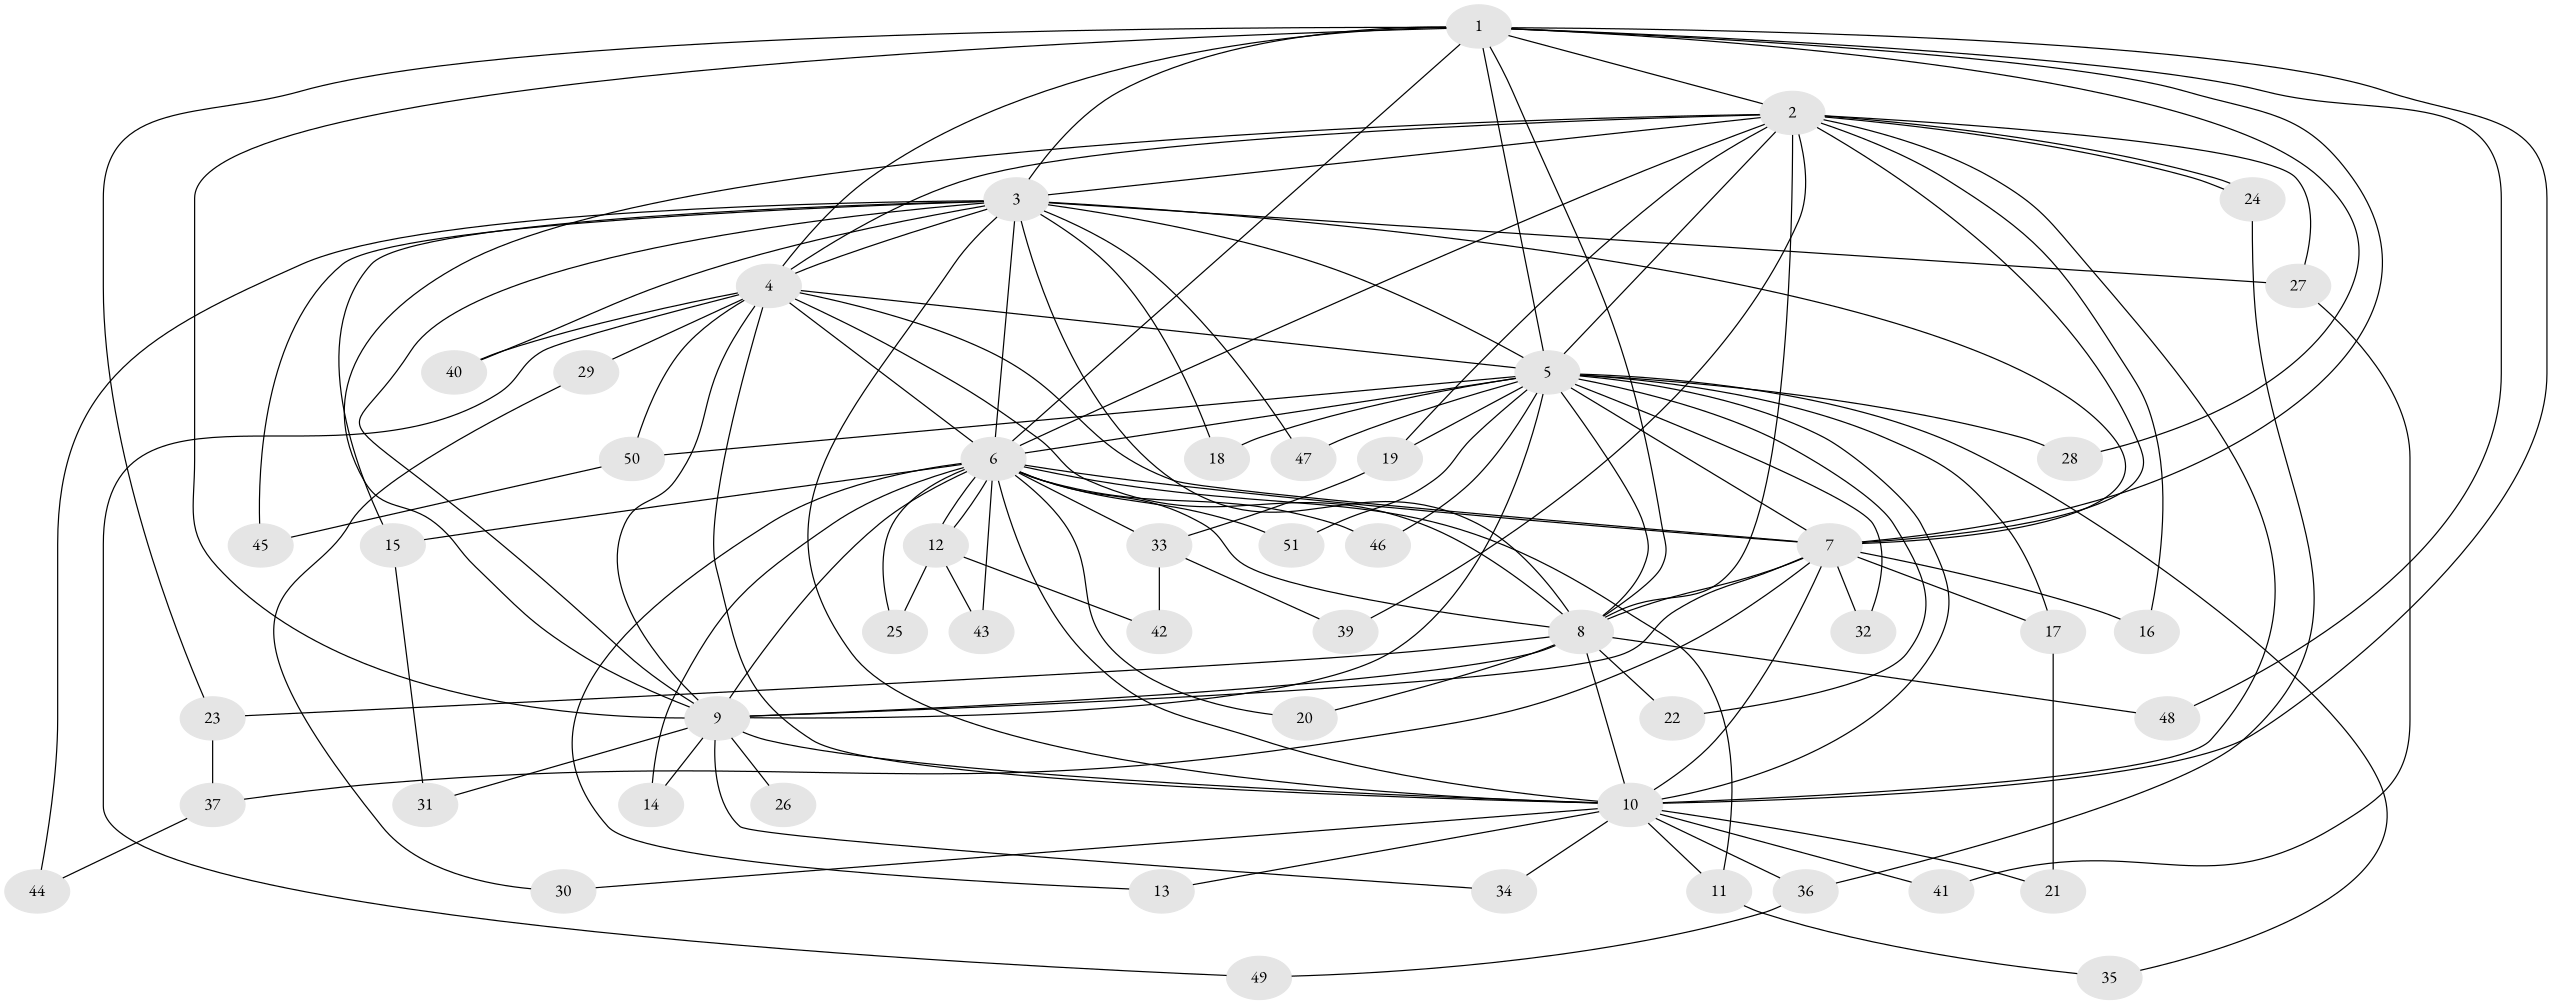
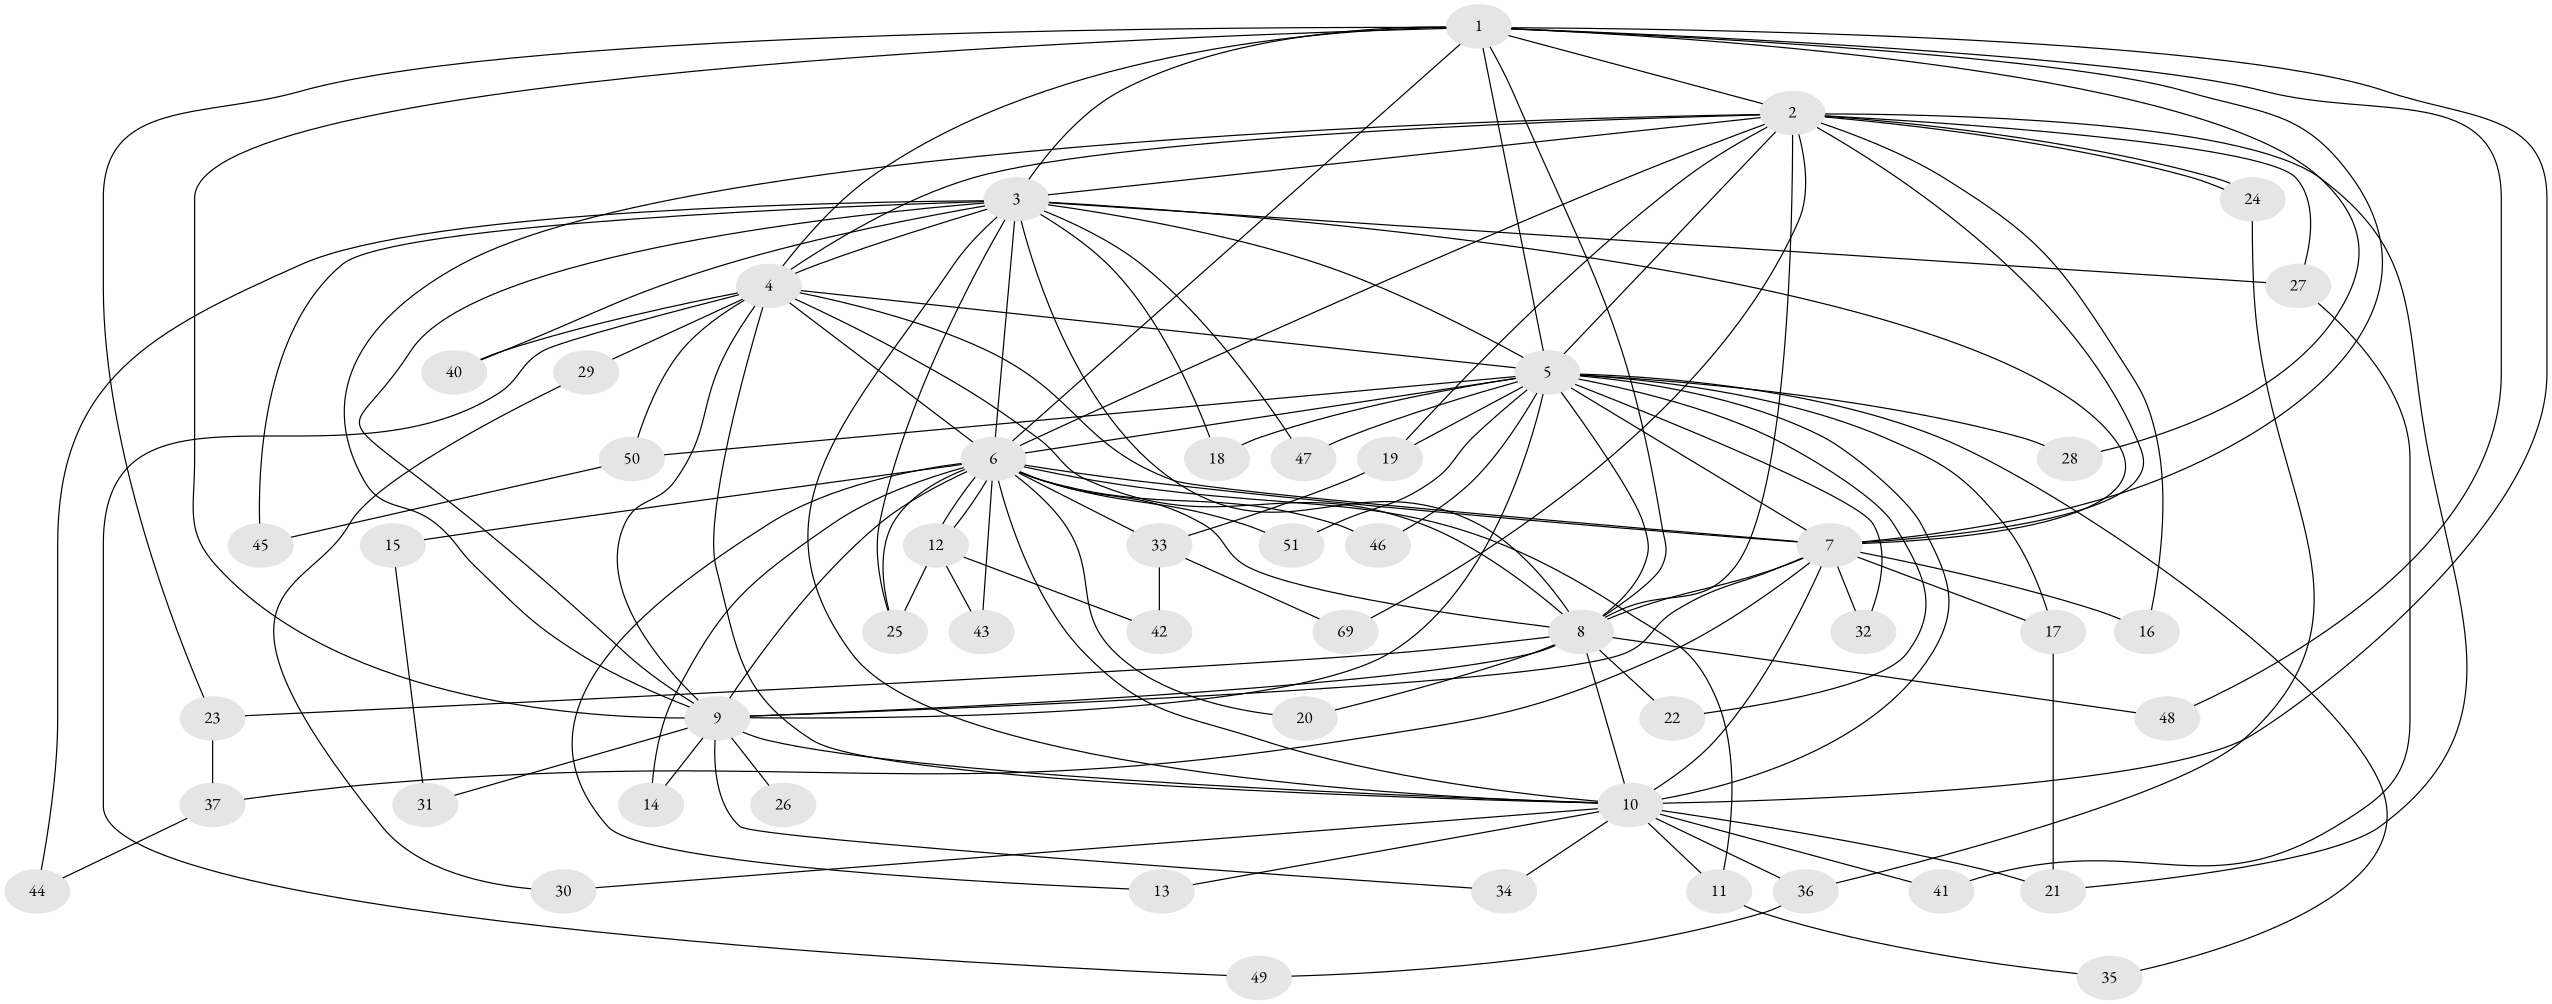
(385, 258) -> (915, 408)
(2273, 605) -> (2420, 403)
(1346, 632) -> (1346, 632)
